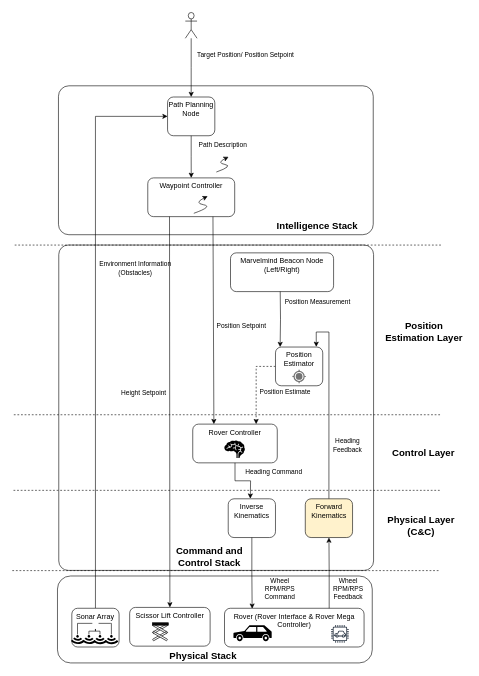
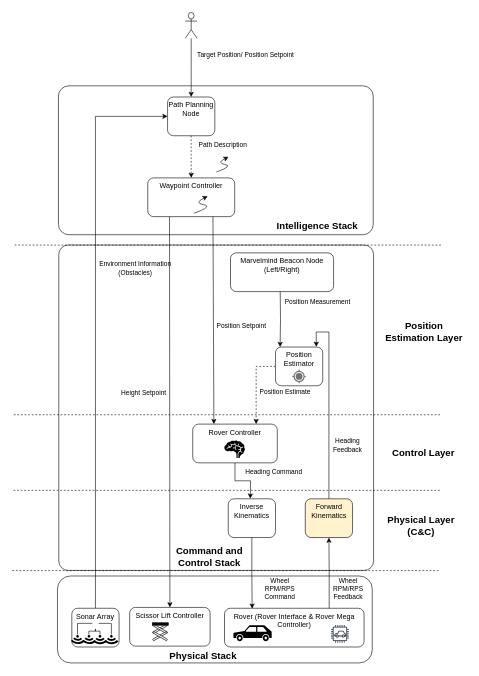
(191, 154) -> (191, 154)
